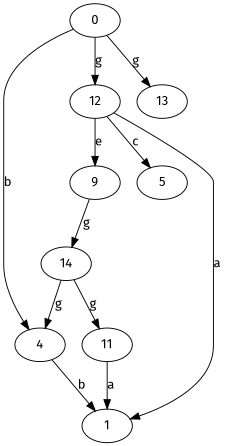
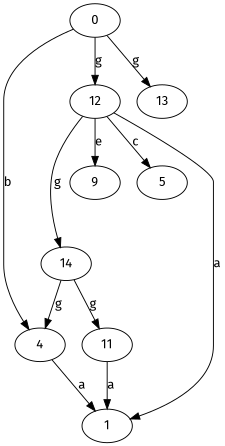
(82, 219) -> (52, 174)
(82, 385) -> (82, 385)
